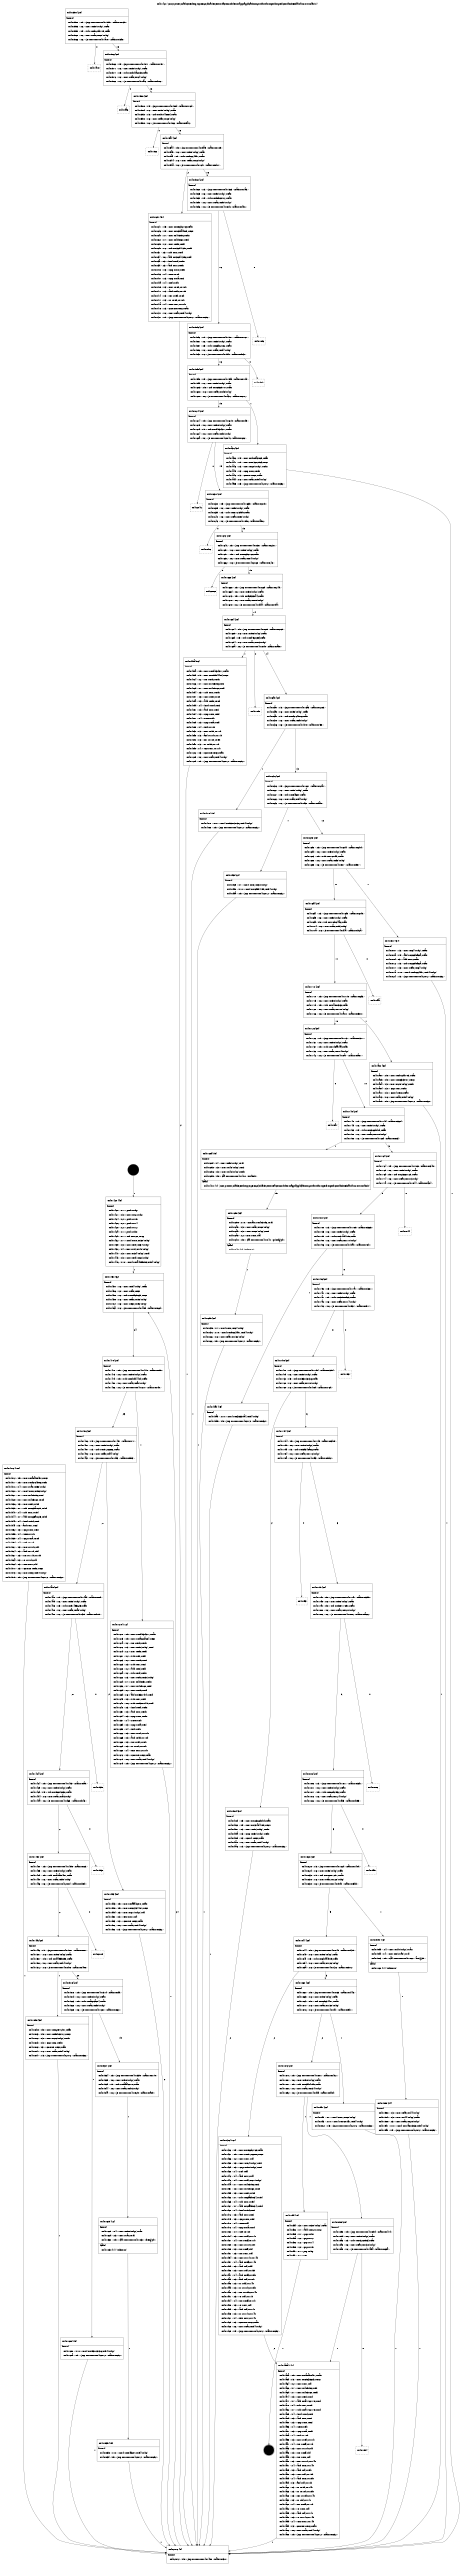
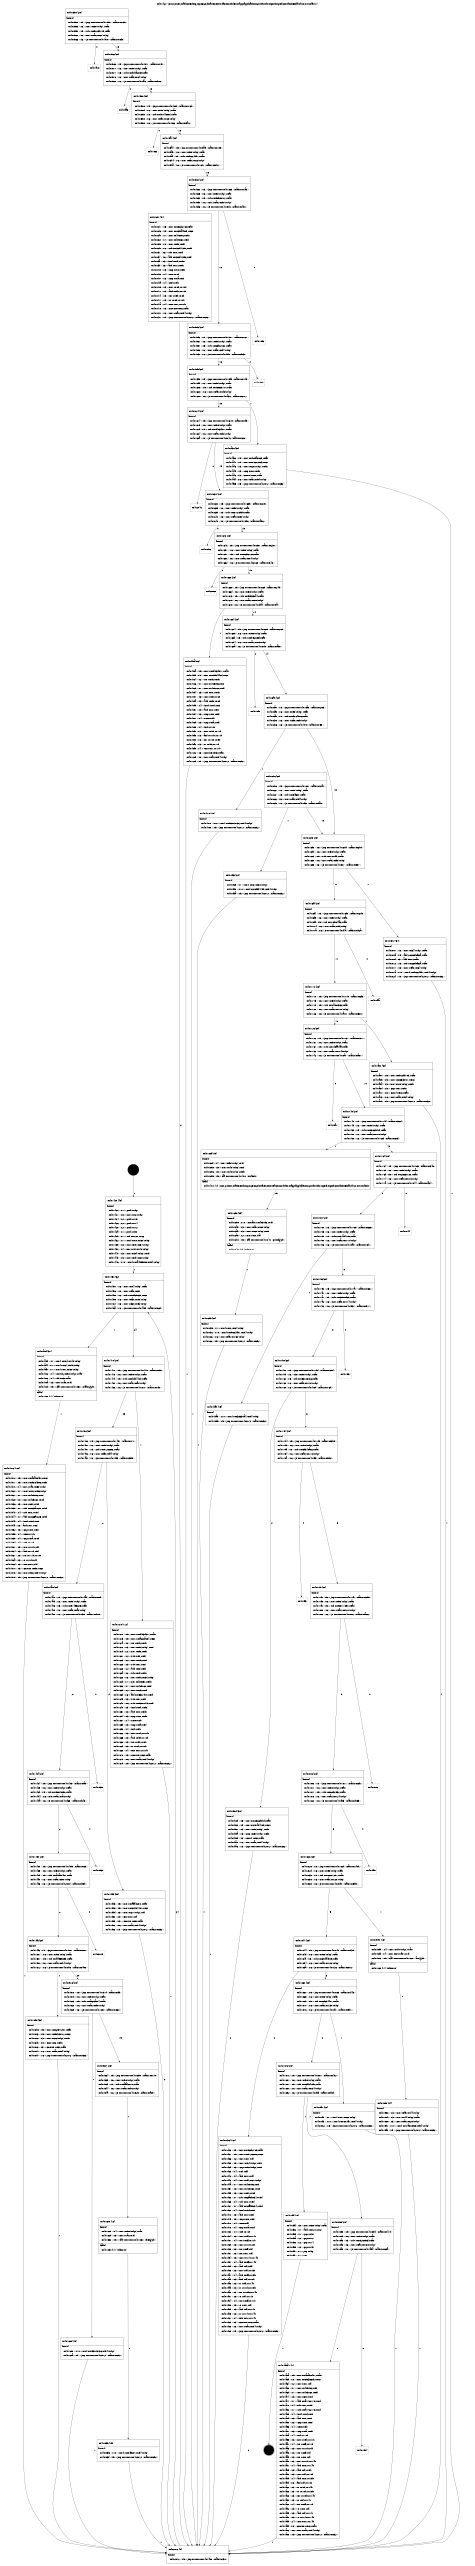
(184, 190) -> none
(244, 653) -> (213, 631)
(296, 750) -> (330, 778)
none -> (66, 1374)
(269, 2349) -> (241, 2442)
